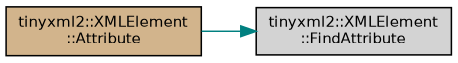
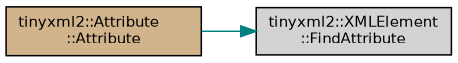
(104, 31) -> (104, 31)
